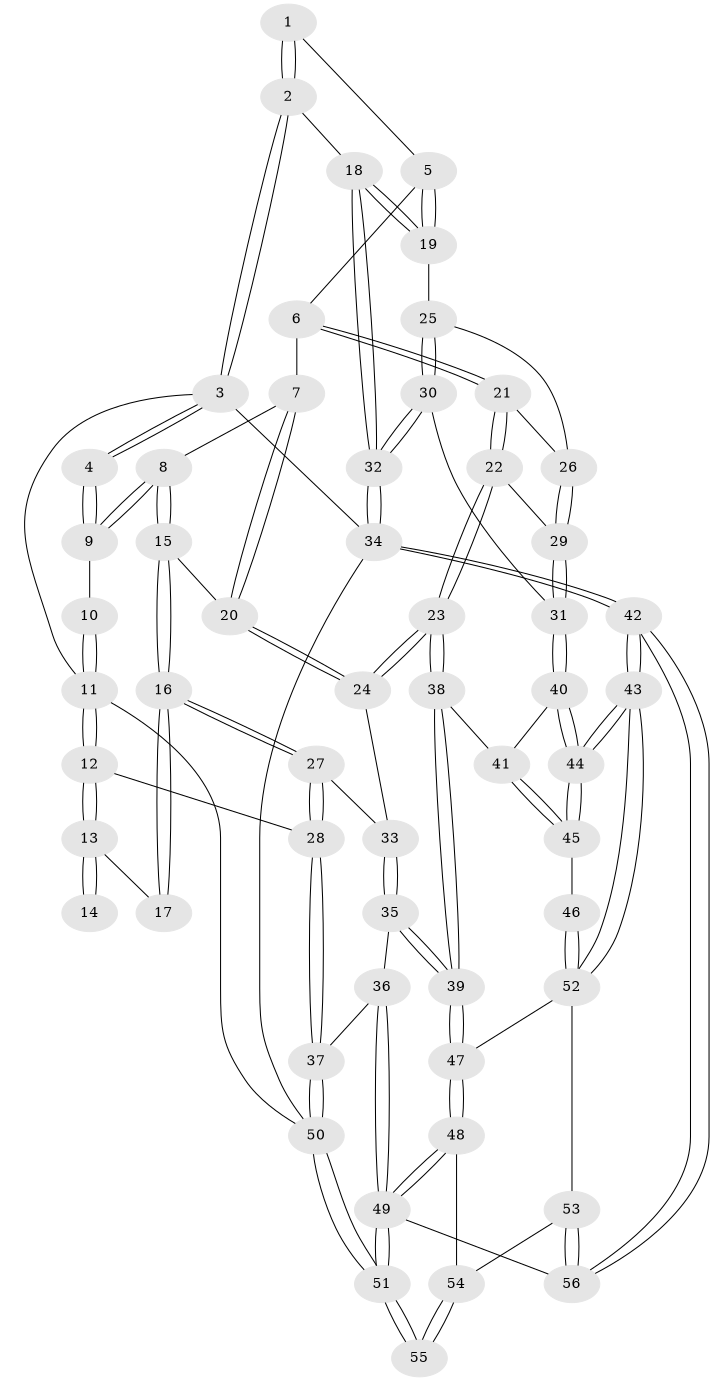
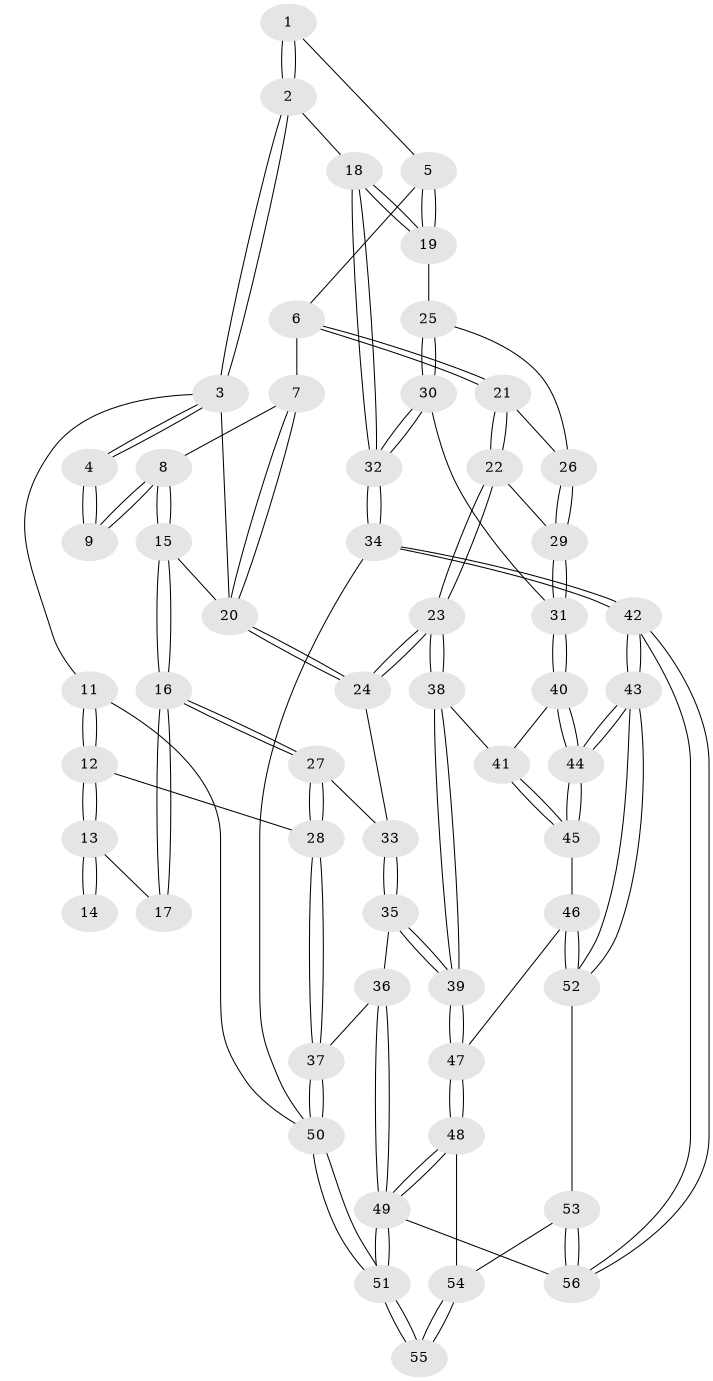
(297, 468) -> (225, 505)
(90, 616) -> none
(514, 1024) -> (514, 987)
